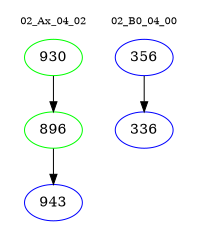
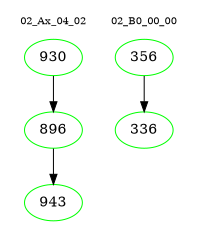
(144, 22) -> (144, 22)
(144, 57) -> (144, 57)
(144, 130) -> (144, 130)
(53, 203) -> (53, 203)
